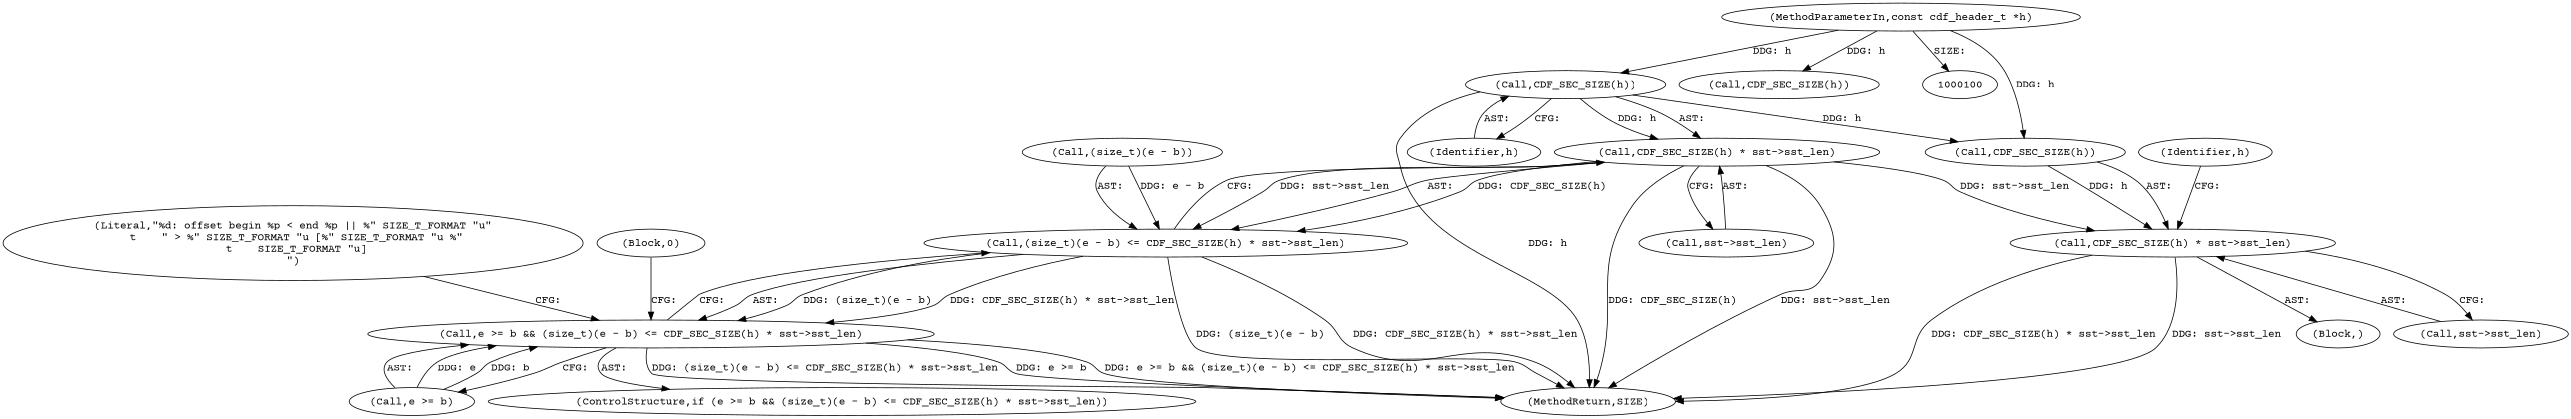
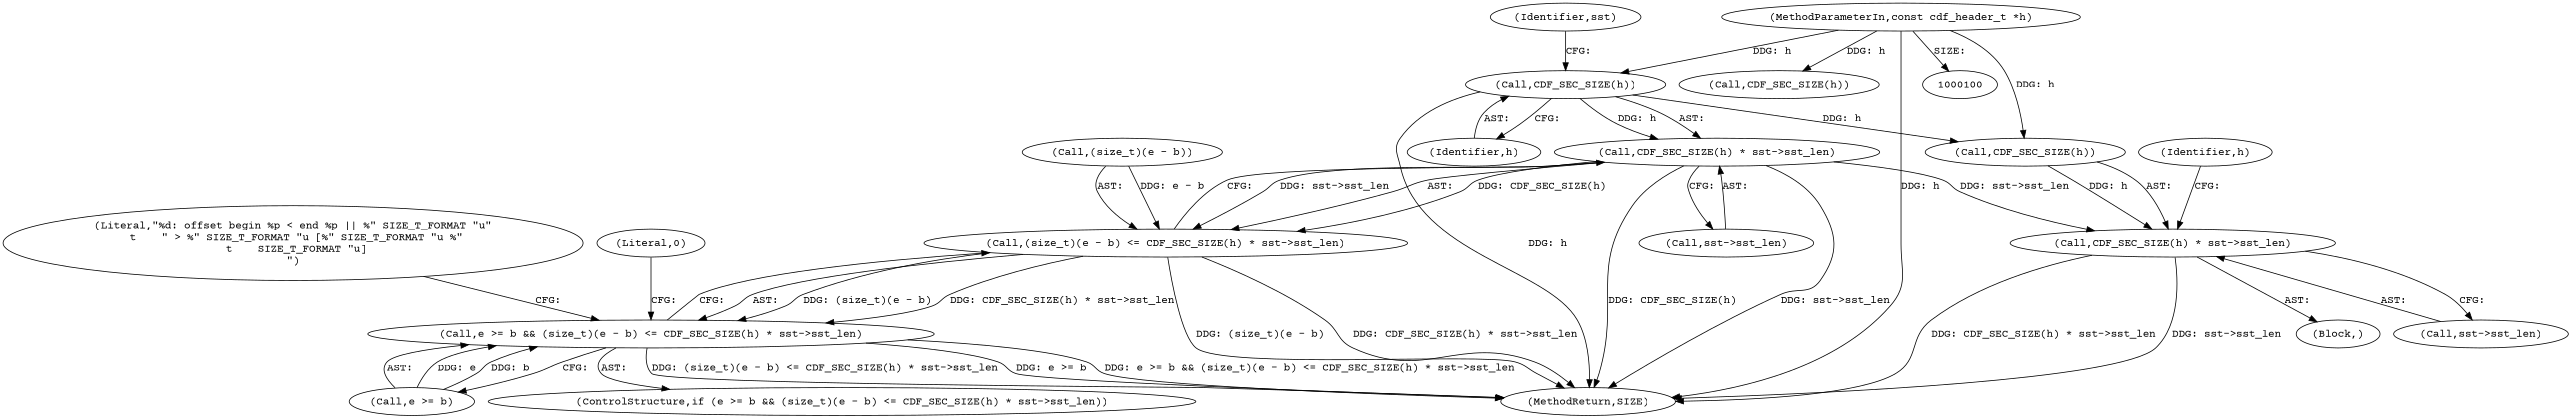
none -> (1566, 17)
(651, 243) -> (651, 243)
none -> (1901, 287)
